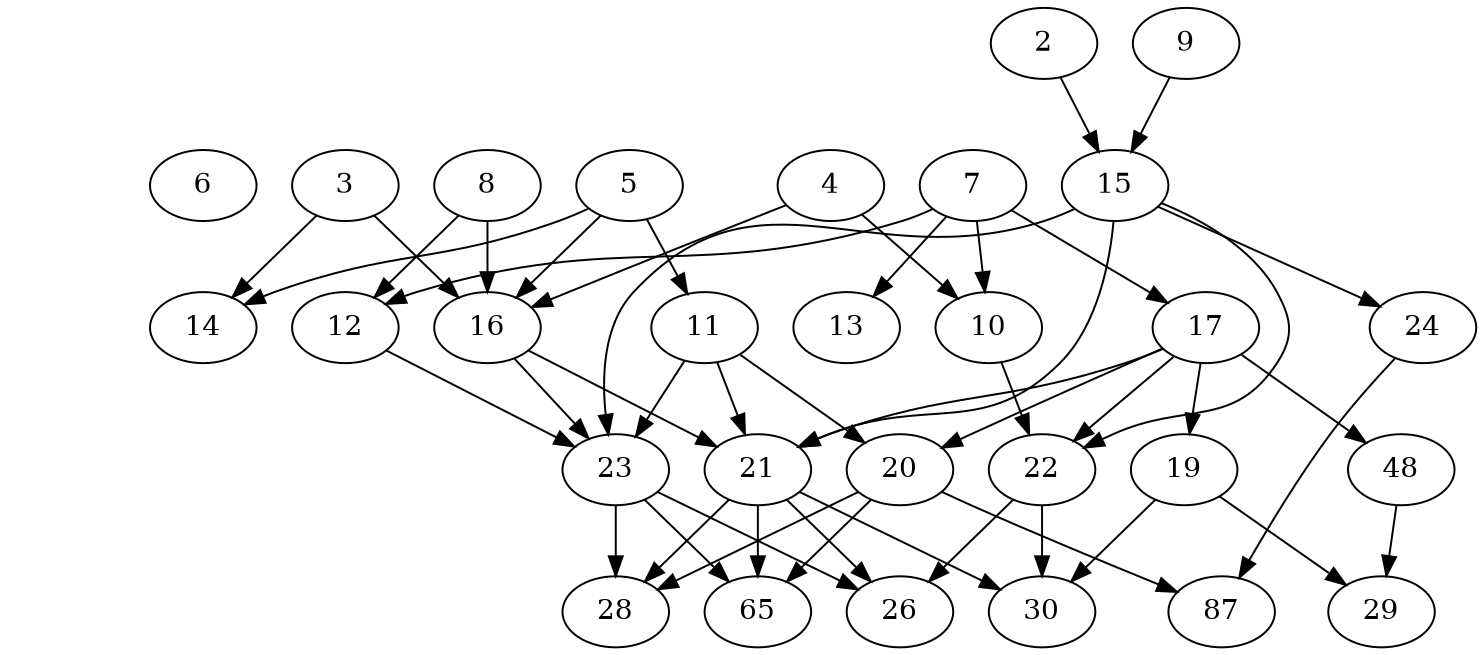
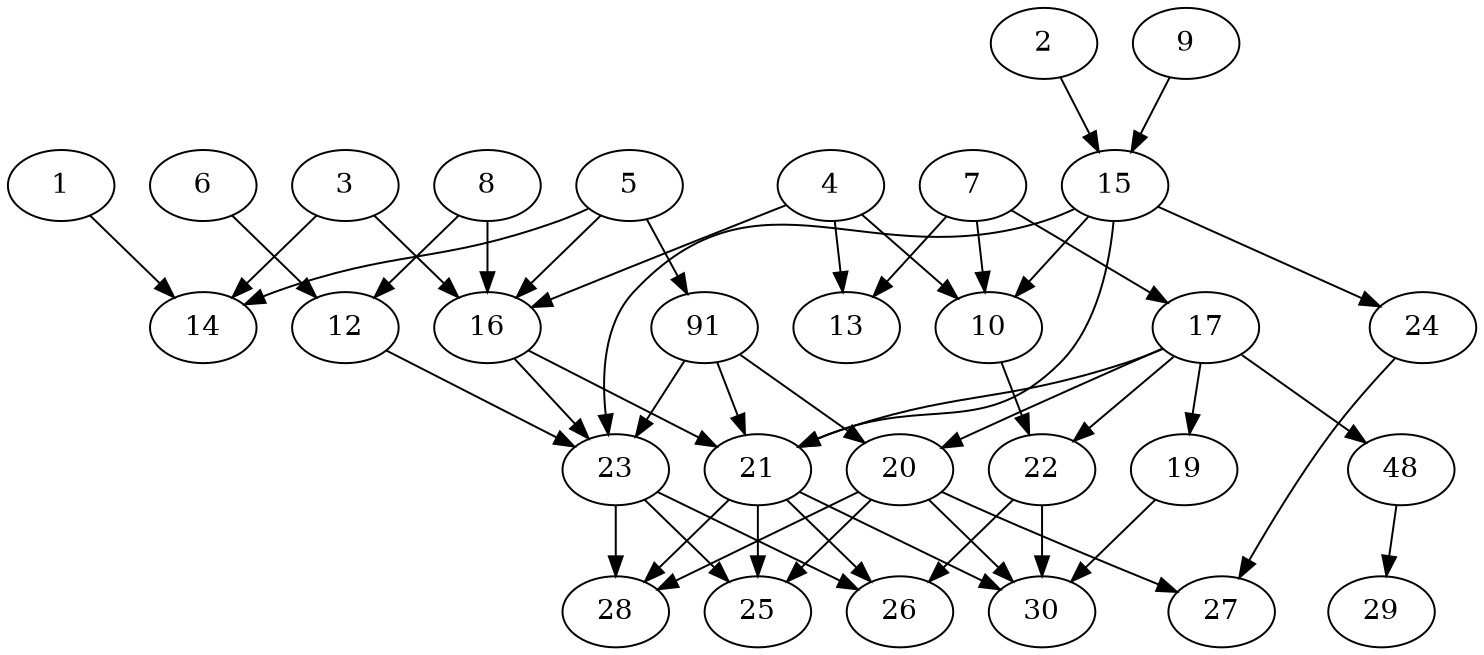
none -> (61, 186)
none -> (838, 247)
(710, 255) -> (265, 248)
(705, 328) -> (705, 328)
(1284, 351) -> (1056, 253)
none -> (962, 532)
(1280, 538) -> none
(758, 612) -> (758, 612)
(1222, 612) -> (1222, 612)
